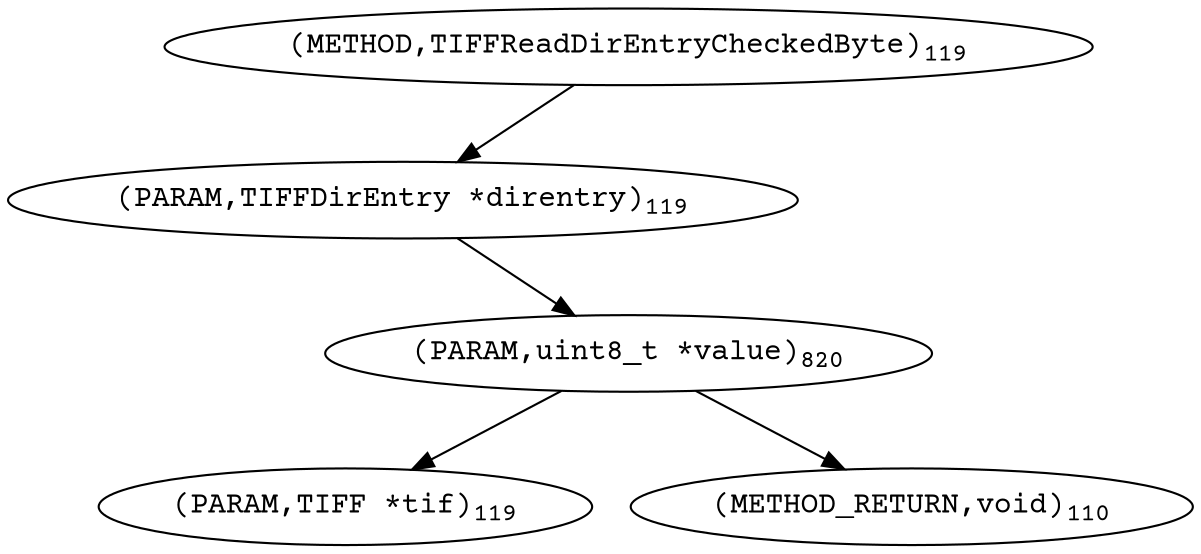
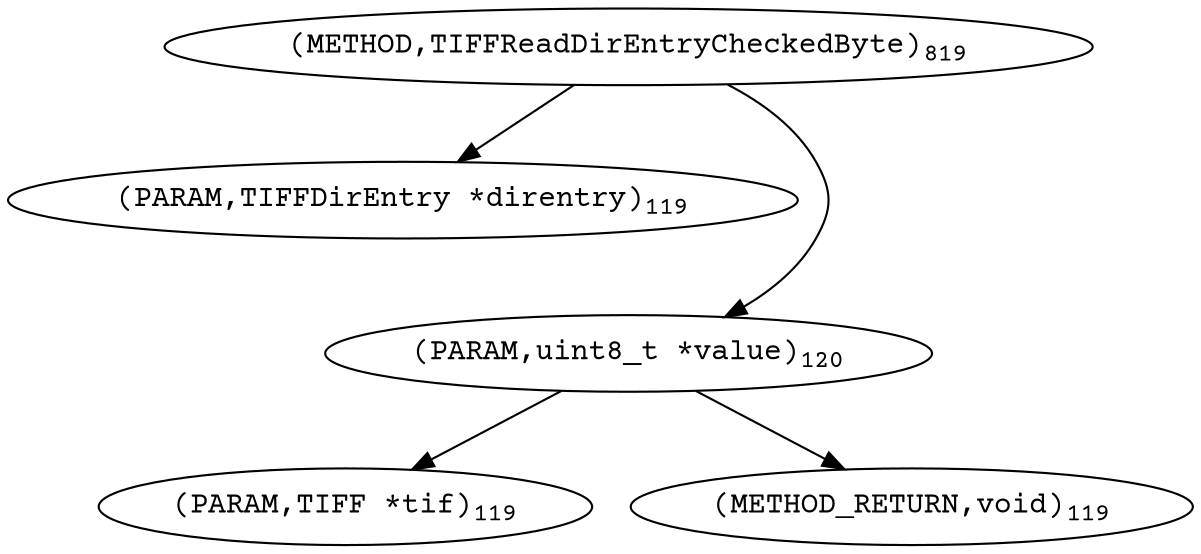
(946, 44) -> (946, 44)
(507, 271) -> (828, 191)
(822, 350) -> (822, 350)
(1088, 504) -> (1088, 504)
